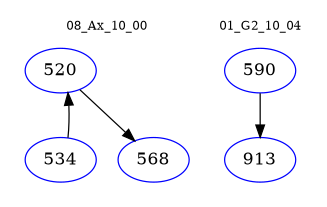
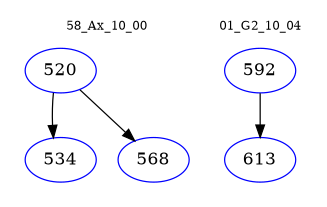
(107, 27) -> (107, 27)
(260, 71) -> (260, 71)
(69, 122) -> (52, 109)
(260, 160) -> (260, 160)
